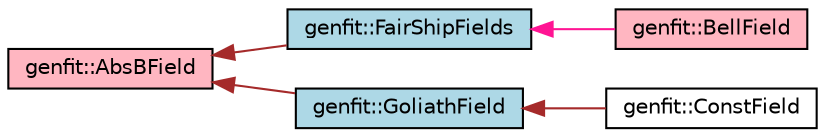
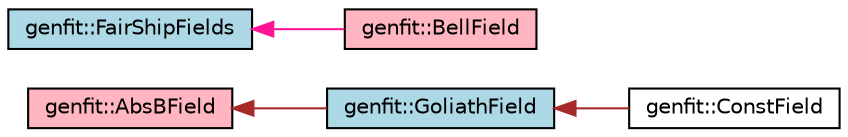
(260, 49) -> none
